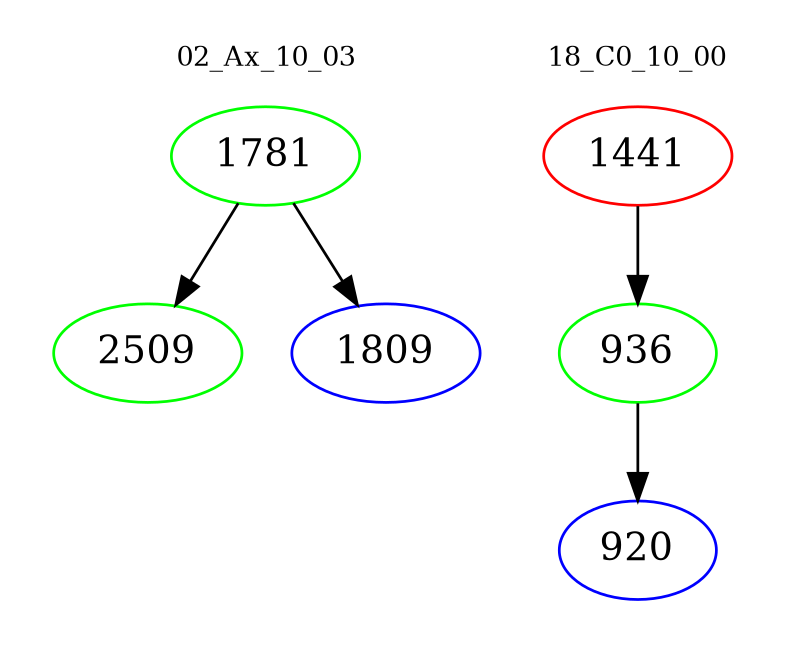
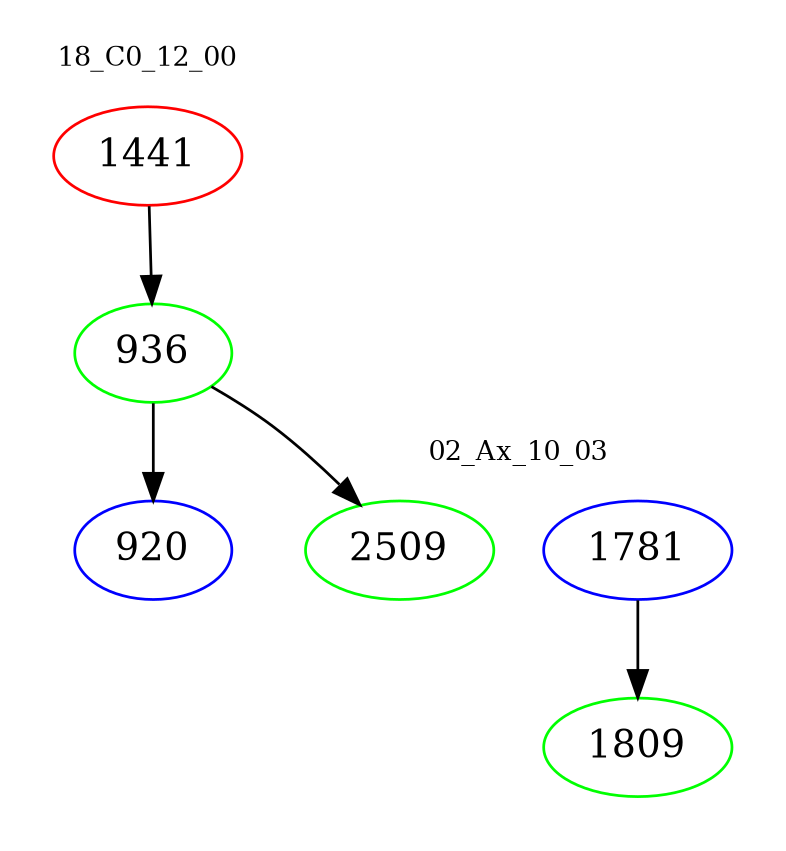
(638, 59) -> (148, 59)
(266, 156) -> (638, 550)
(214, 242) -> (304, 452)
(386, 353) -> (638, 747)
